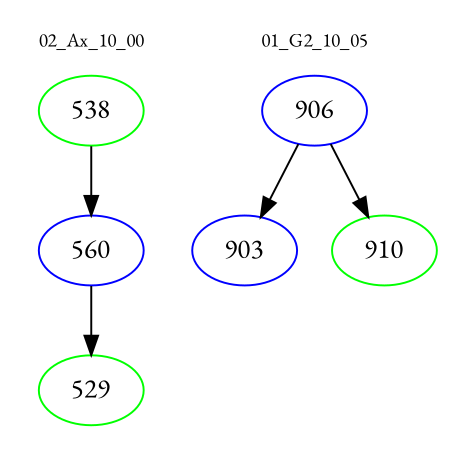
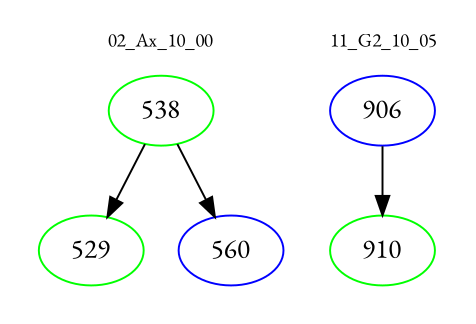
(315, 42) -> (383, 42)
(245, 250) -> none
(91, 311) -> (131, 172)
